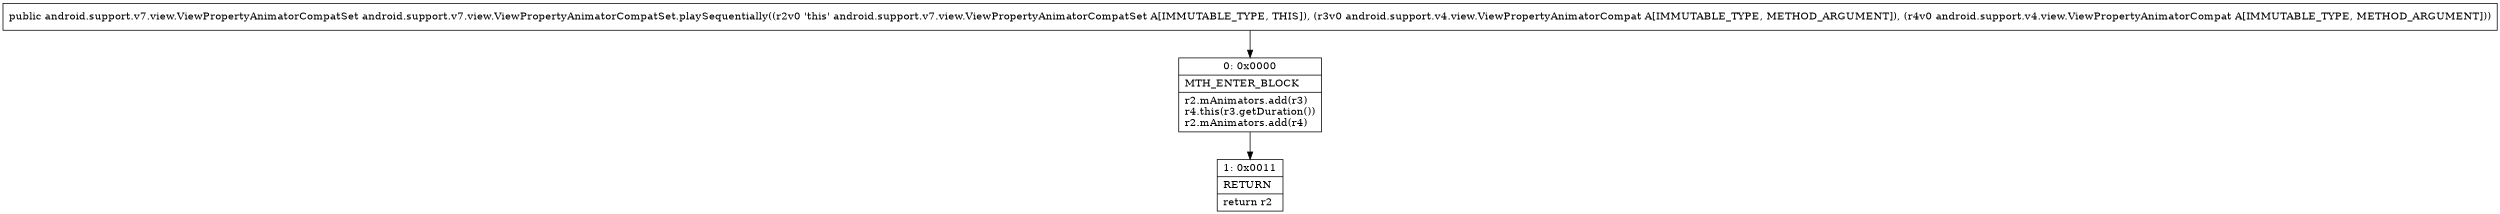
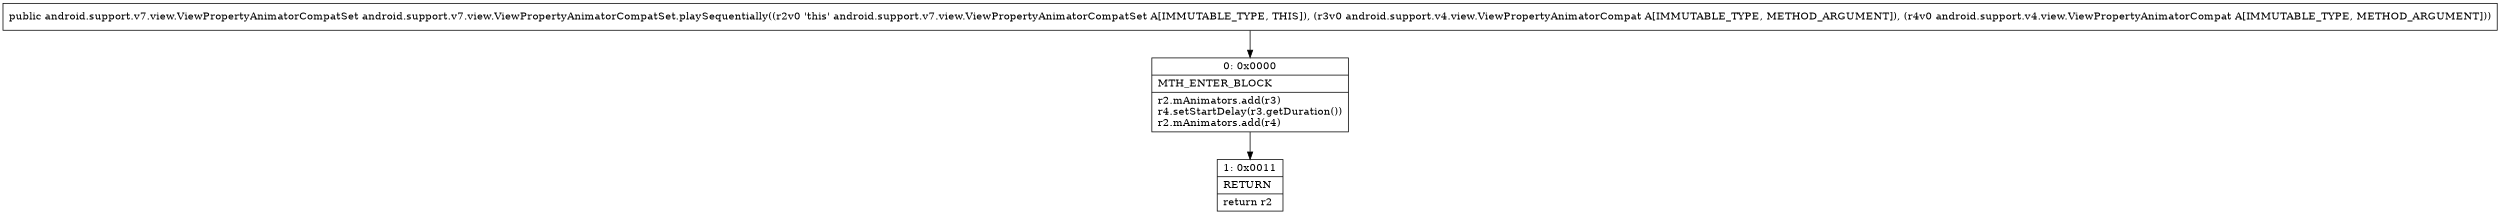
(1250, 112) -> (1250, 112)
